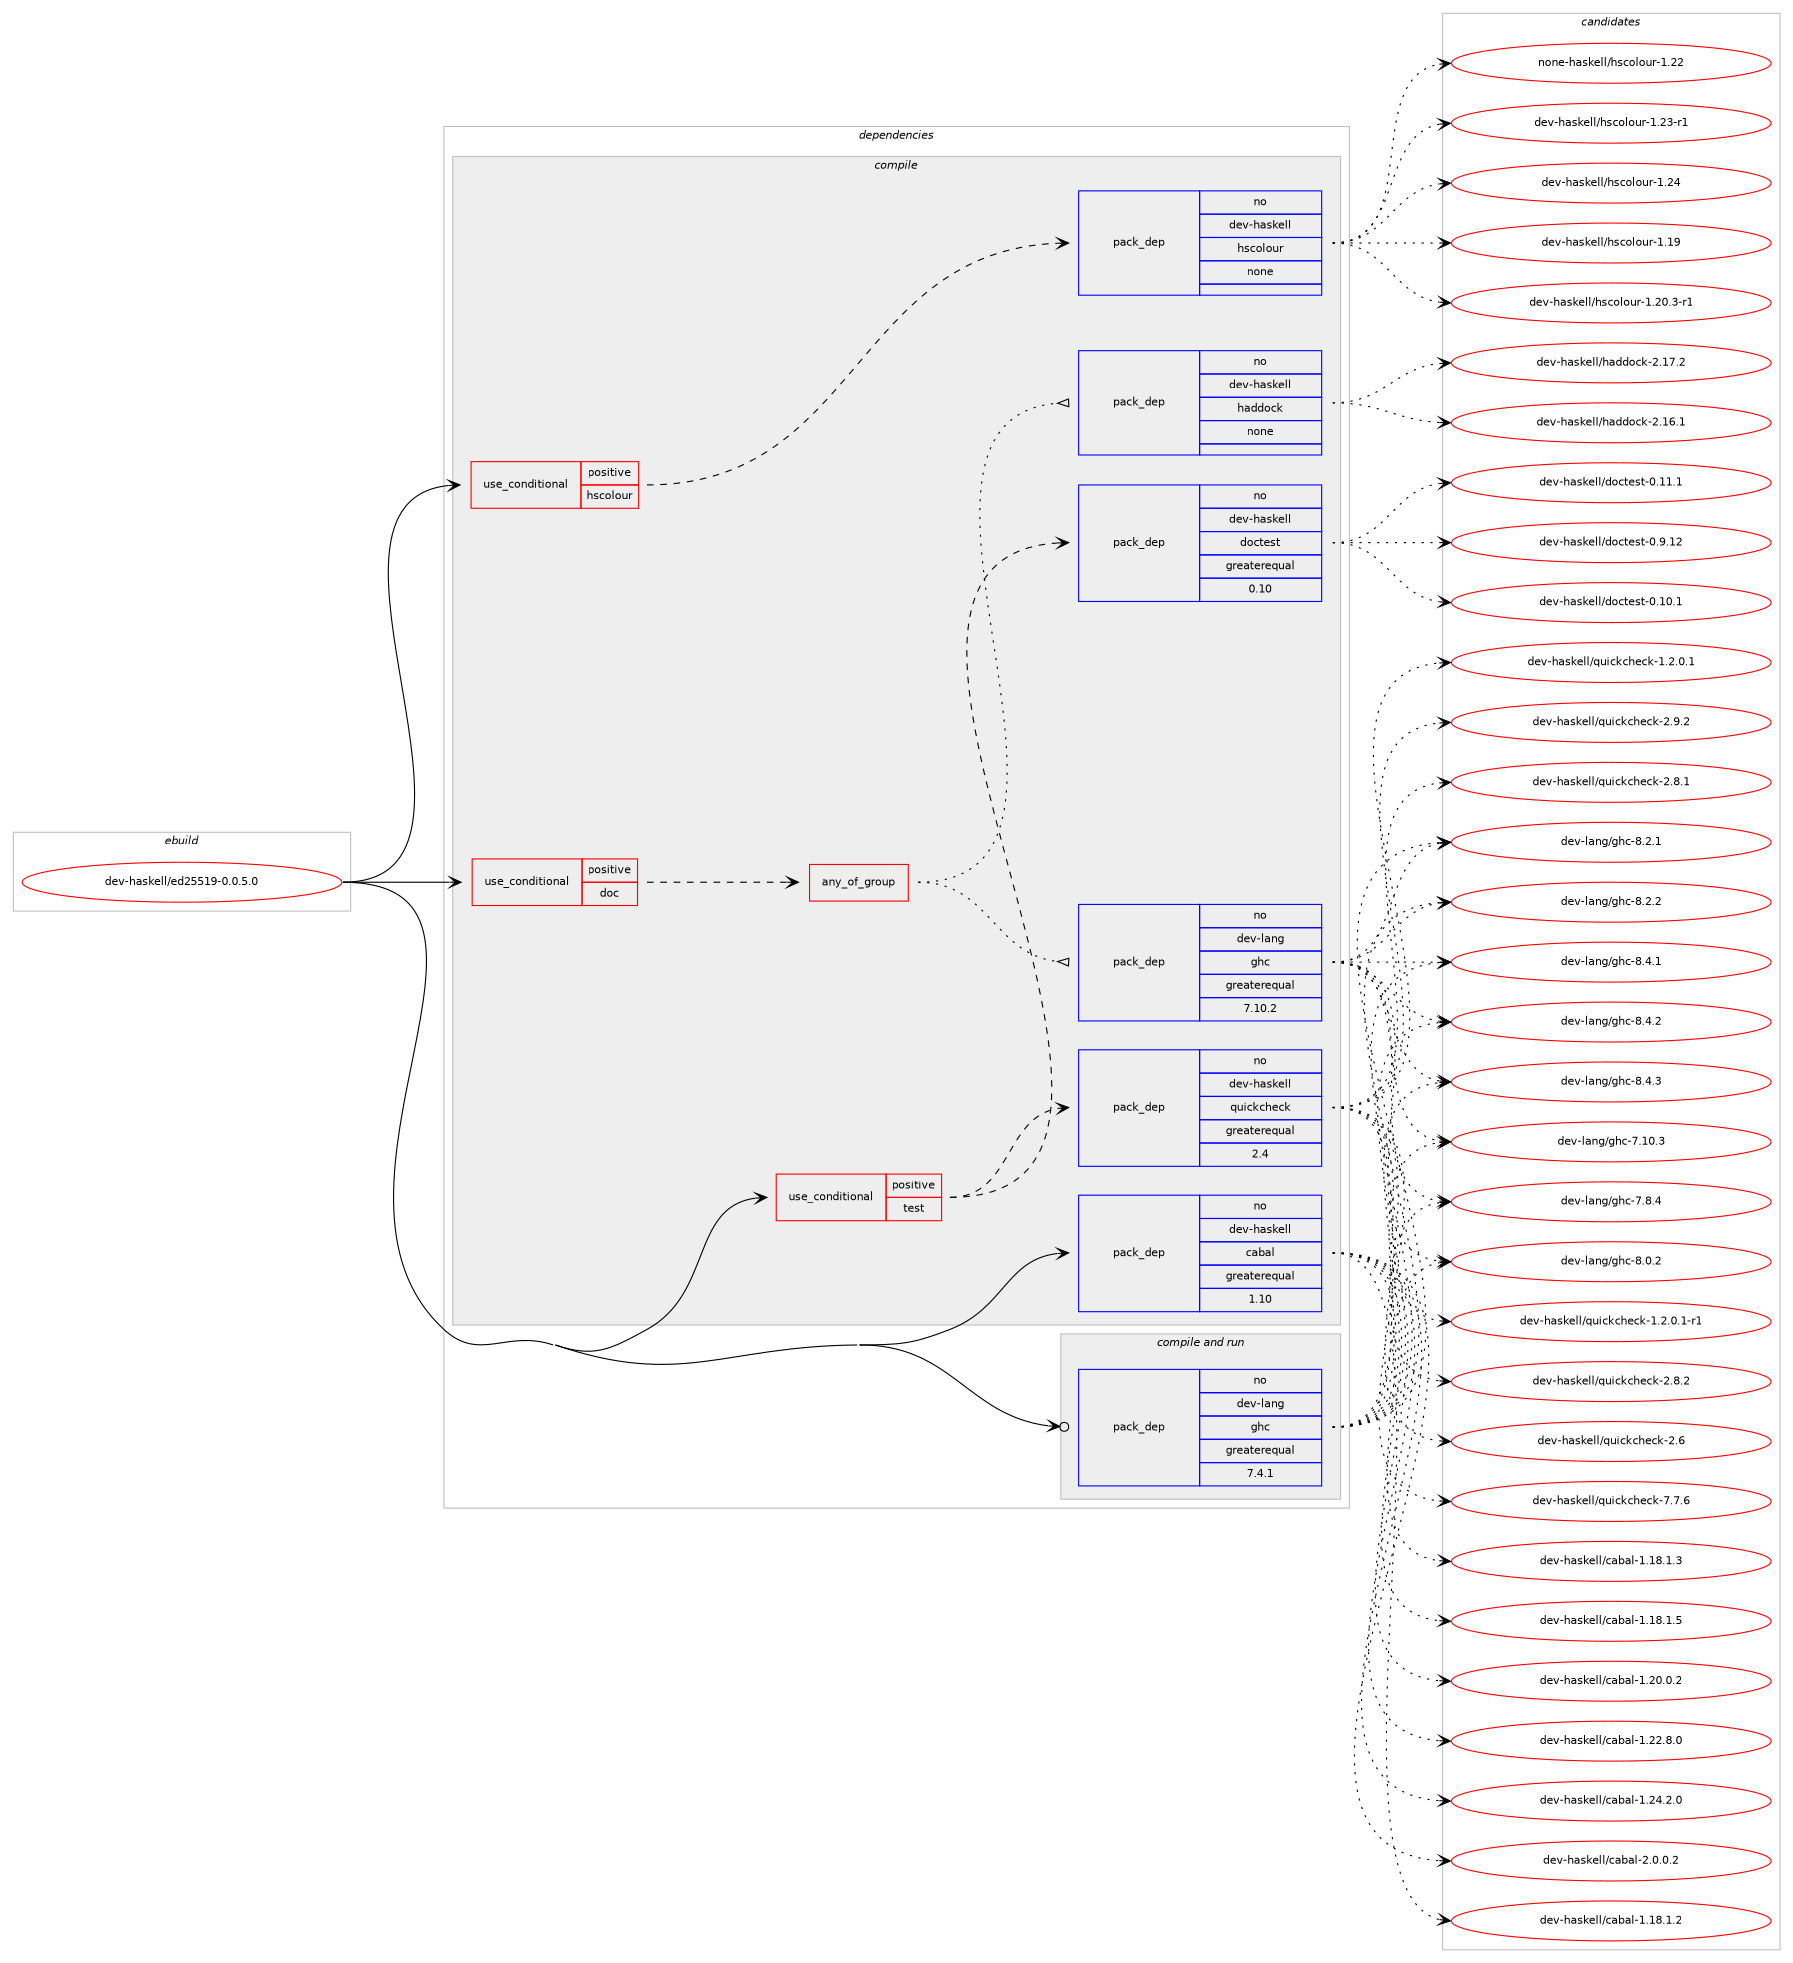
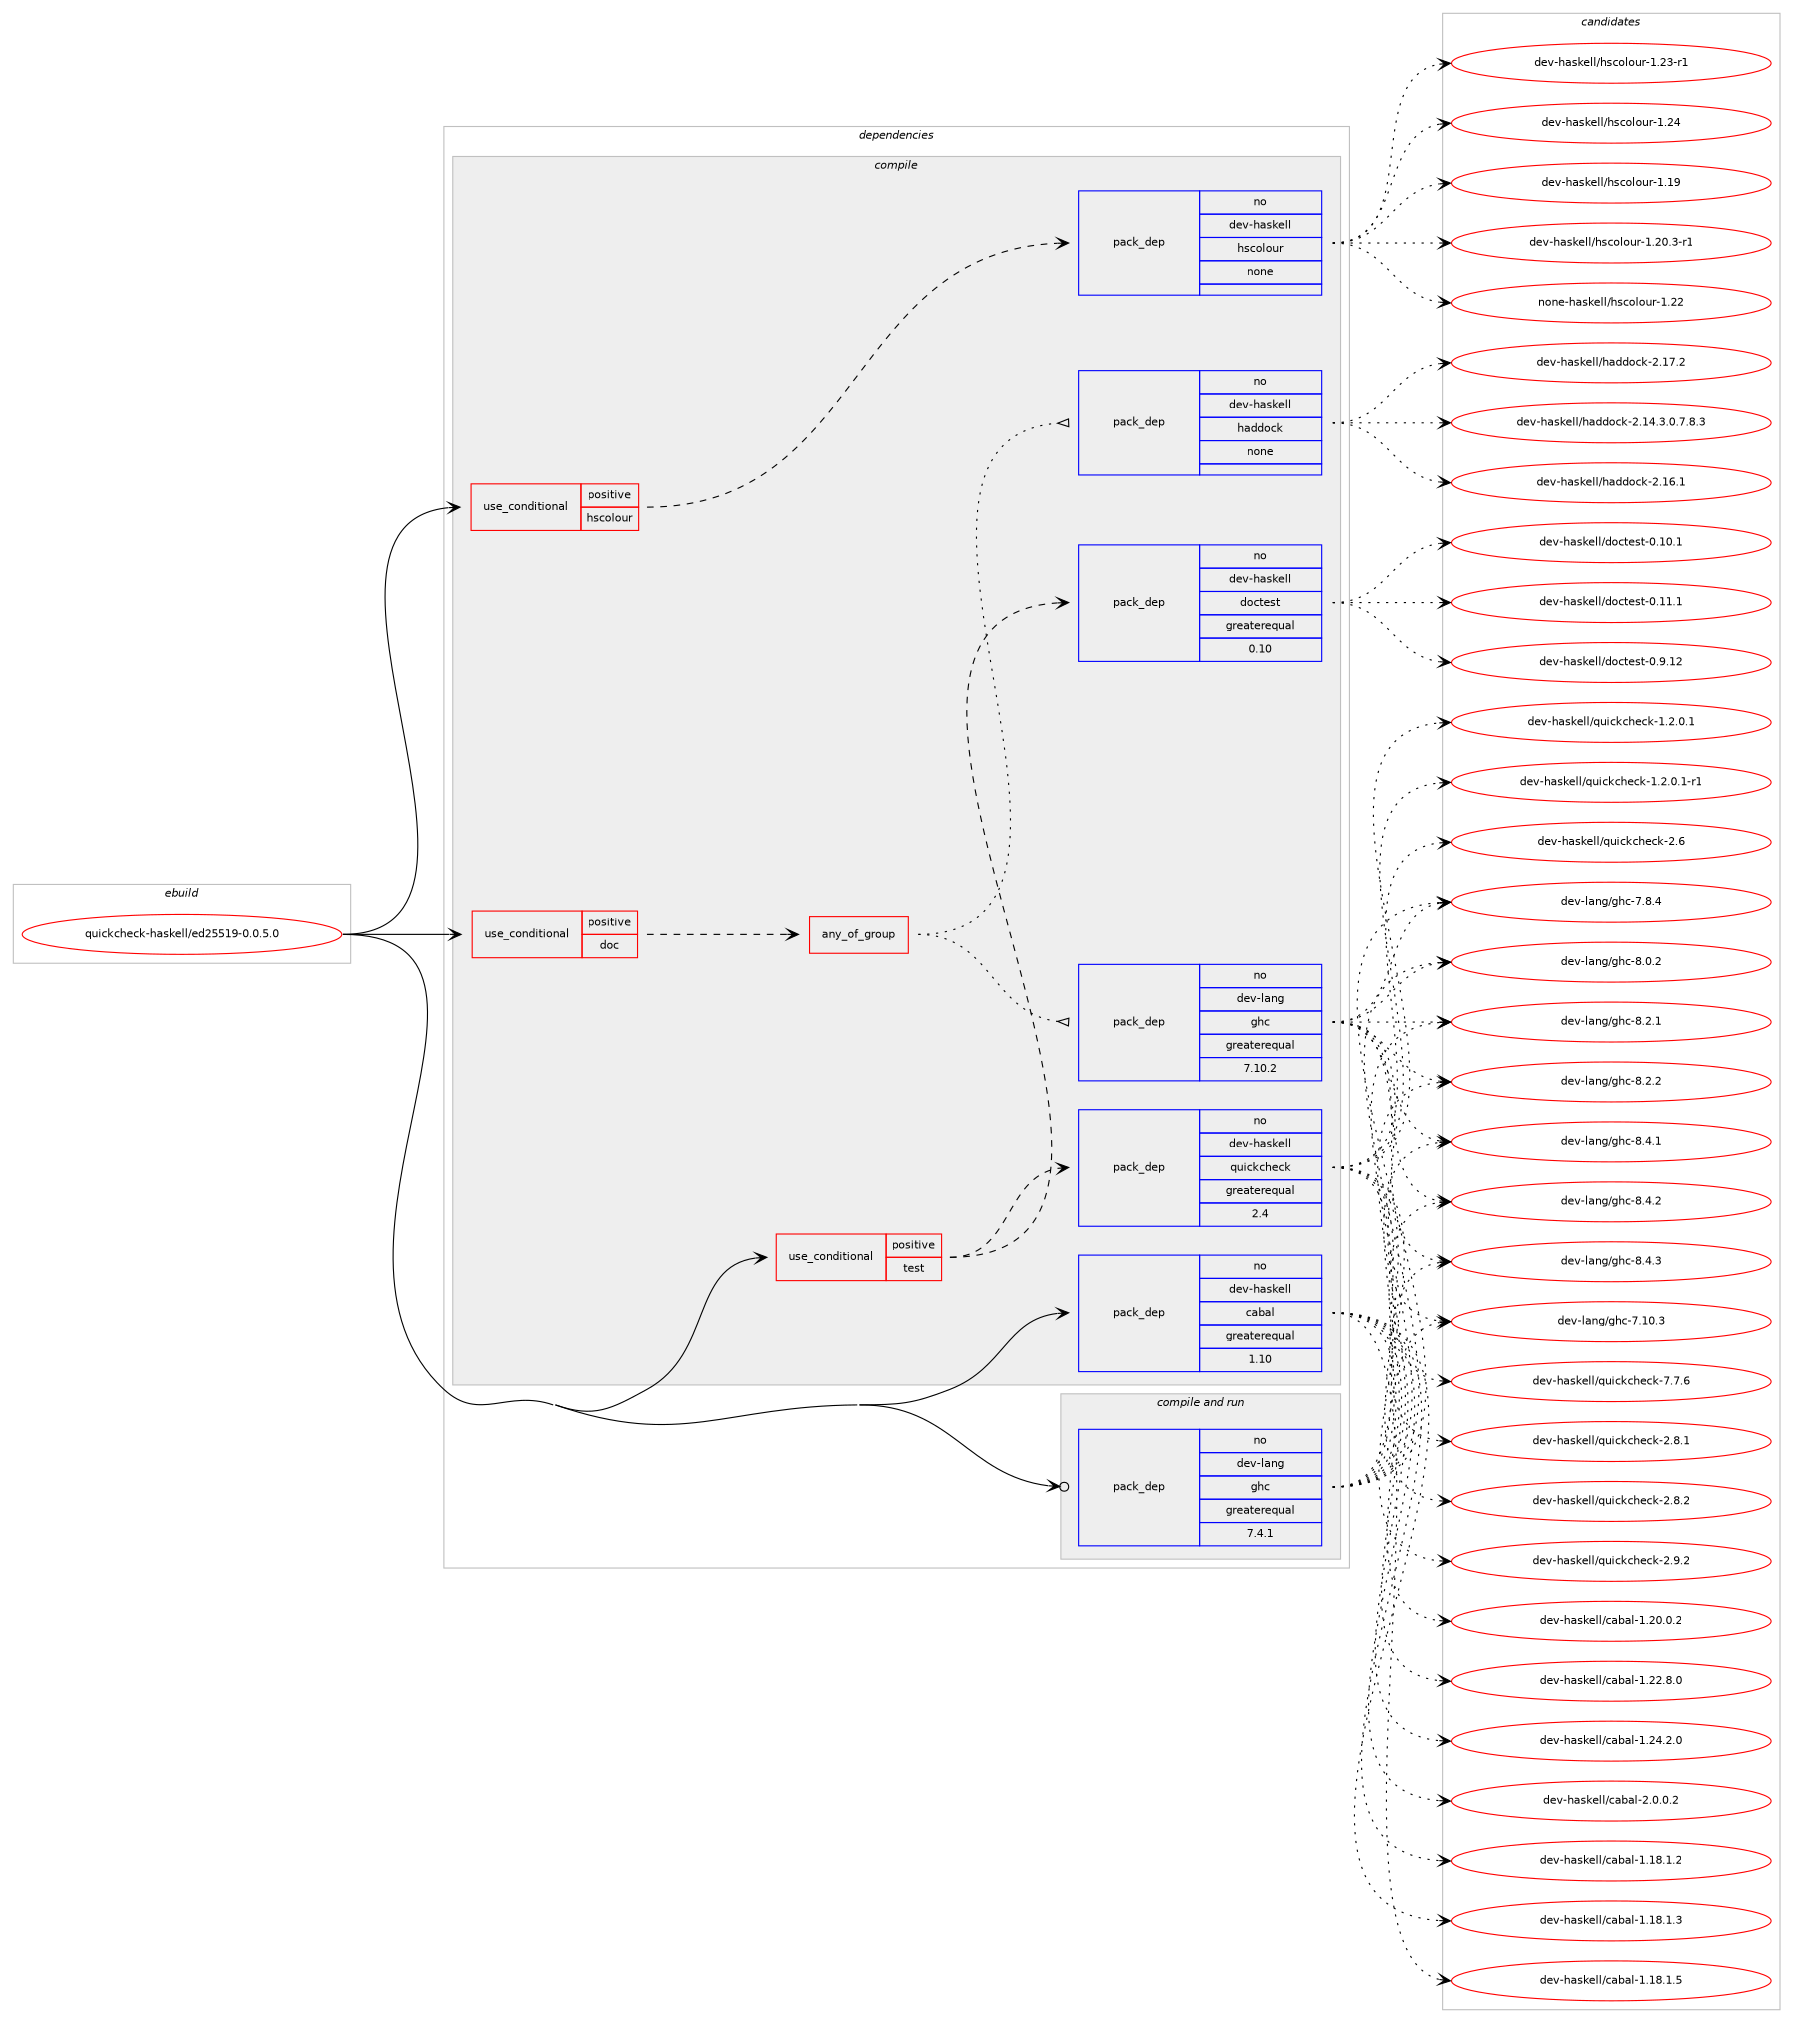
none -> (1611, 423)
(182, 882) -> (182, 934)
